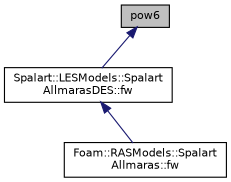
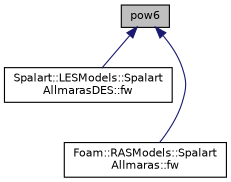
(120, 127) -> (185, 89)
